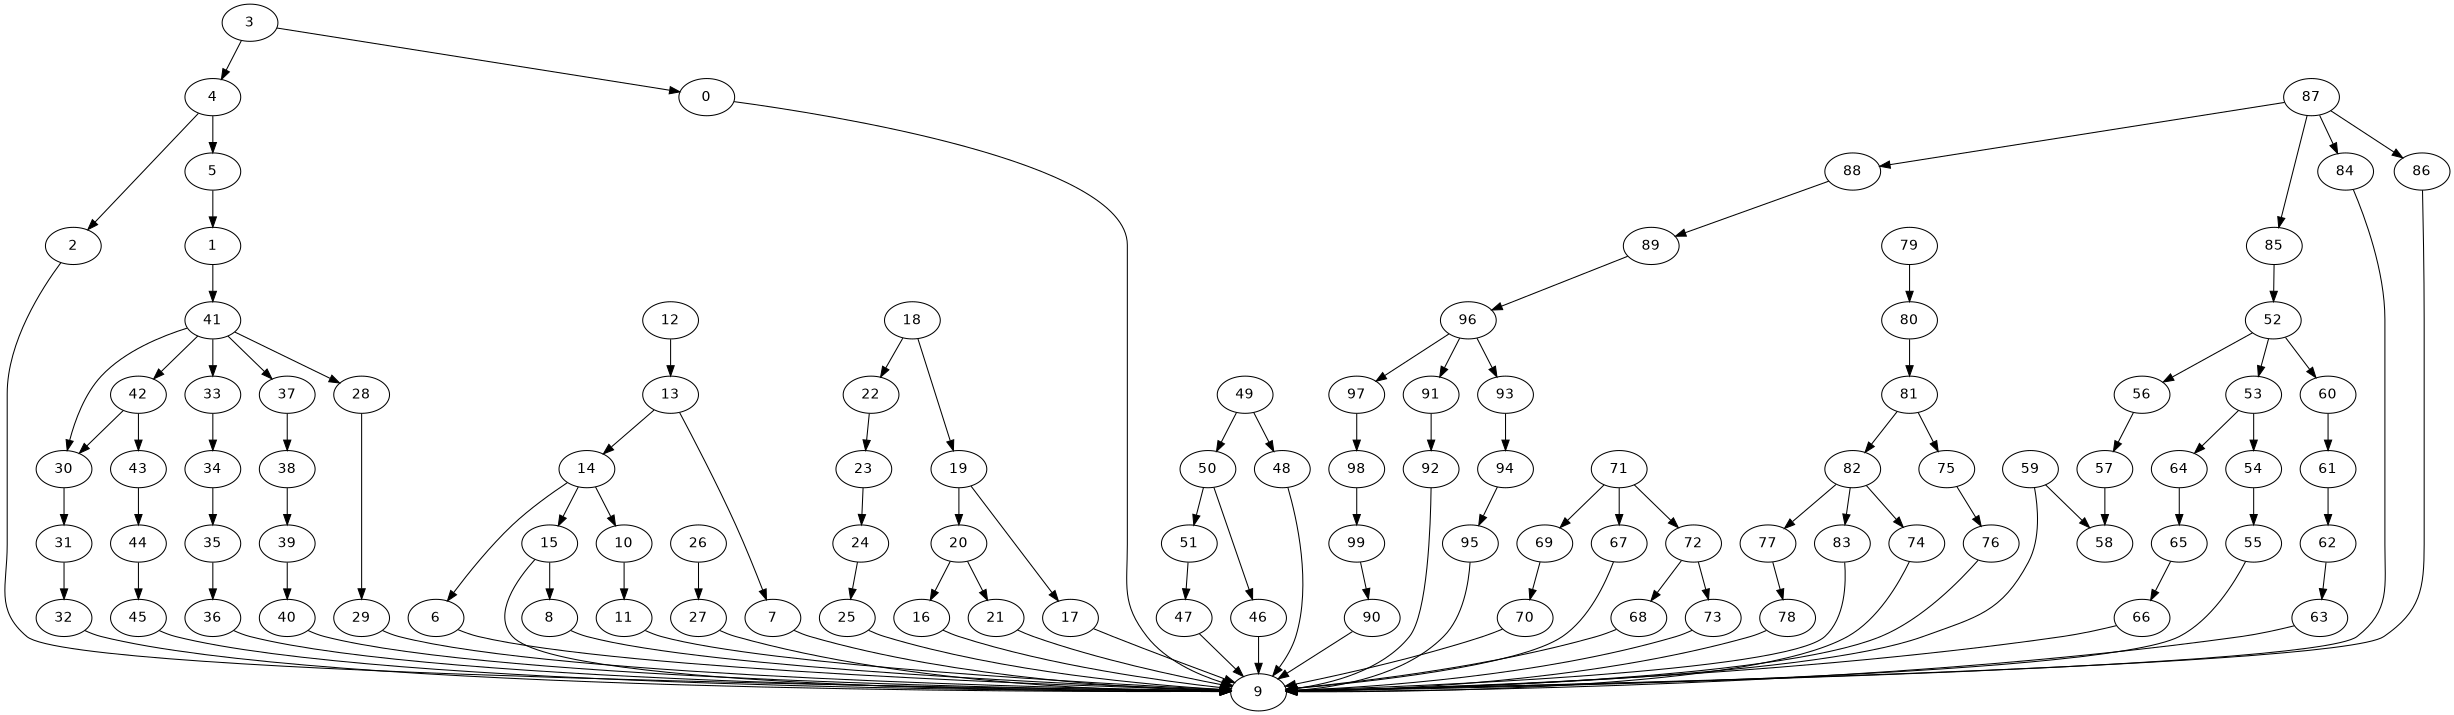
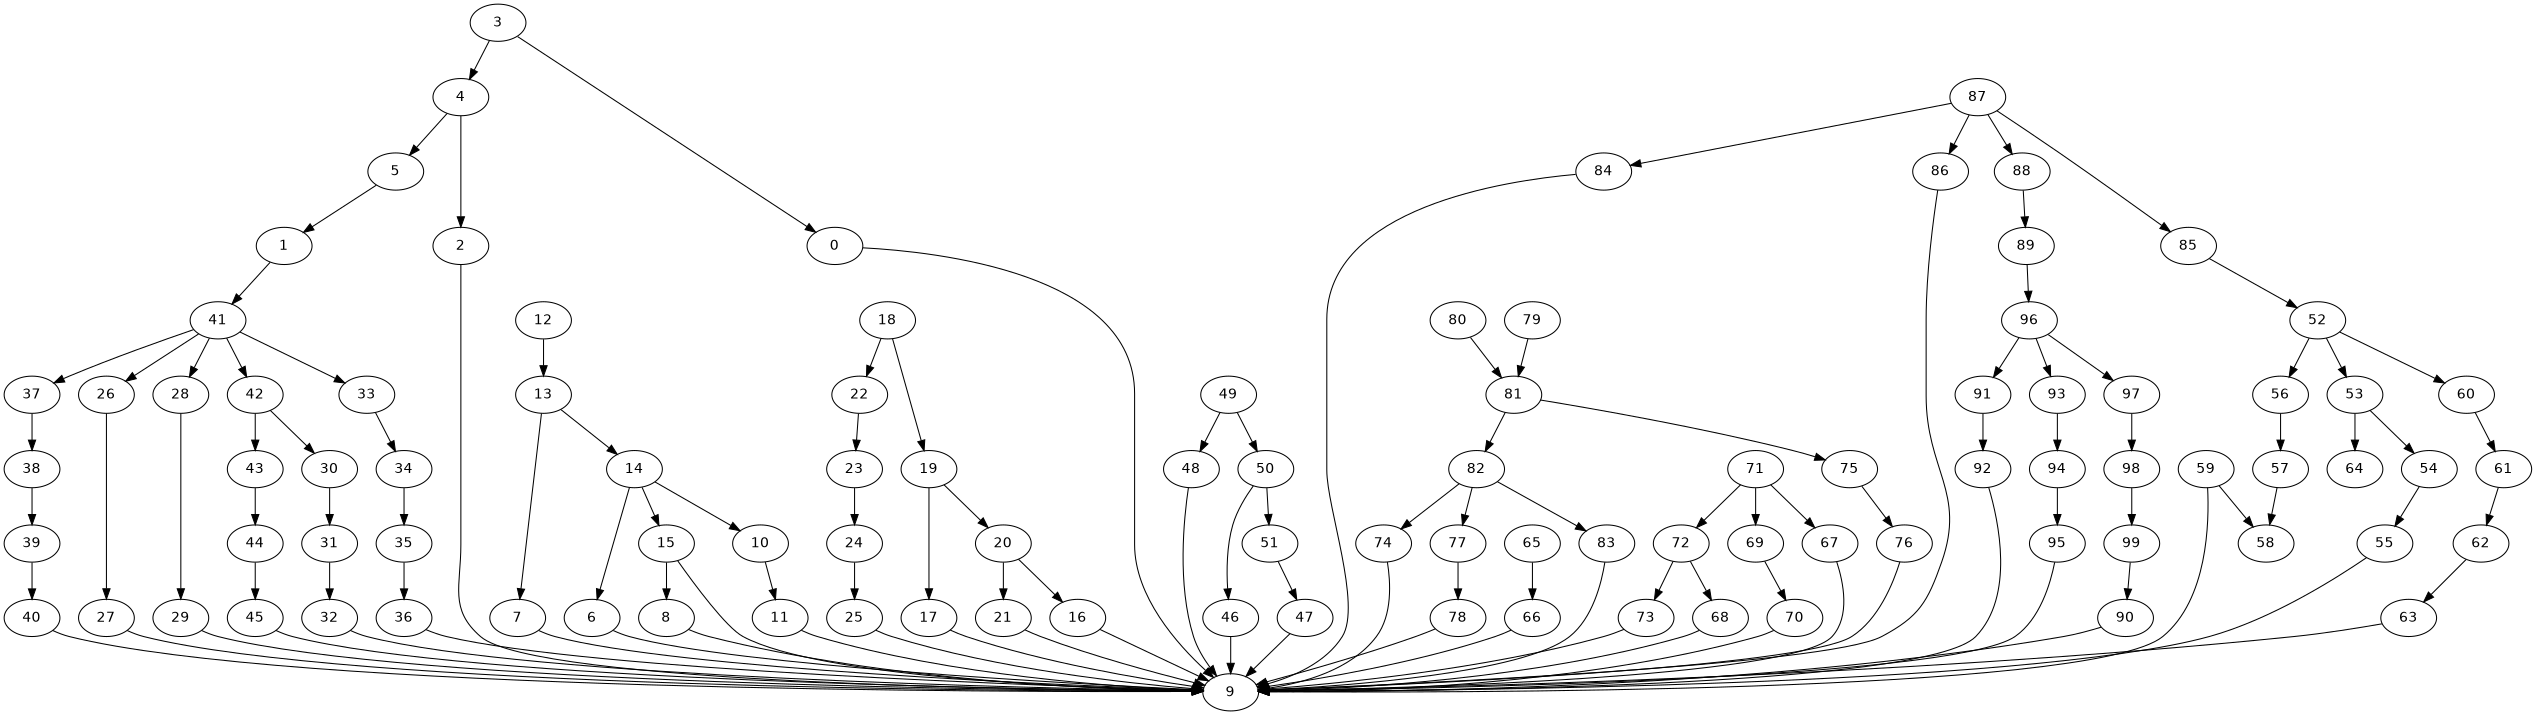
(1910, 278) -> (1524, 352)
(111, 367) -> (166, 355)
(2179, 501) -> none
